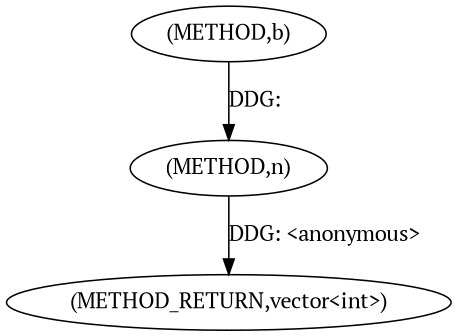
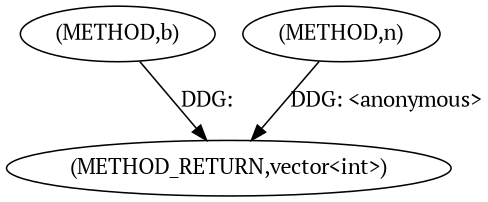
(229, 93) -> (168, 95)
